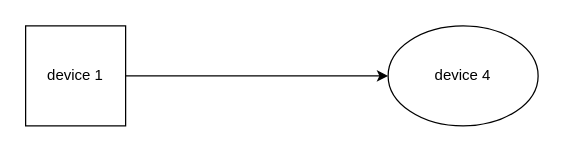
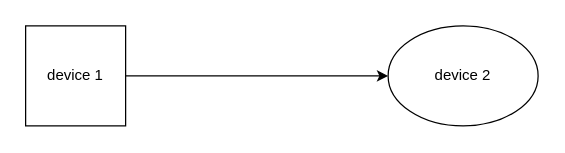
(463, 76) -> (463, 76)
